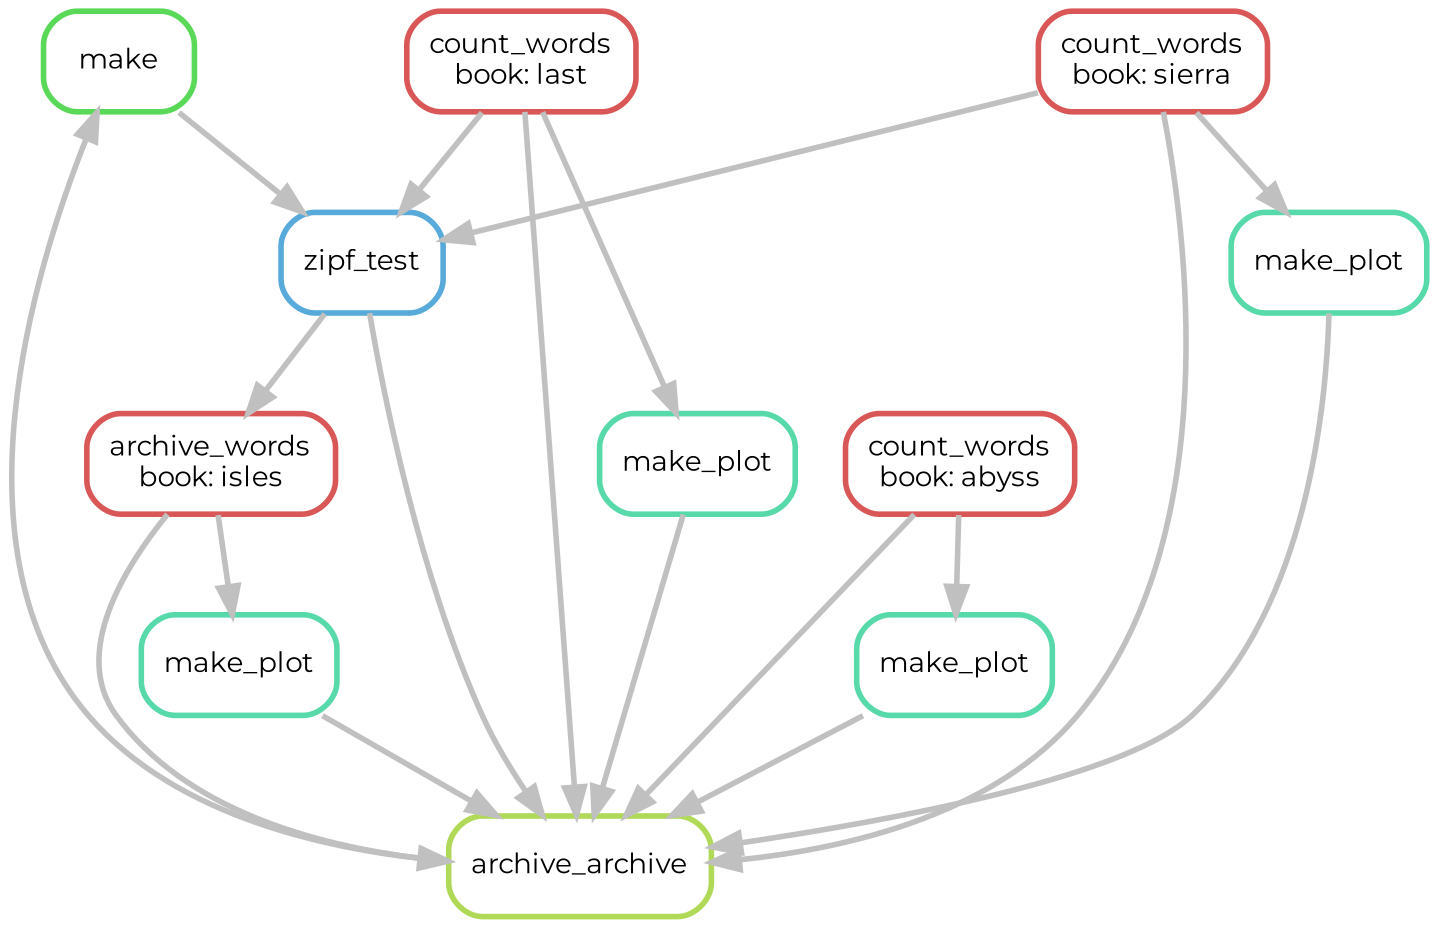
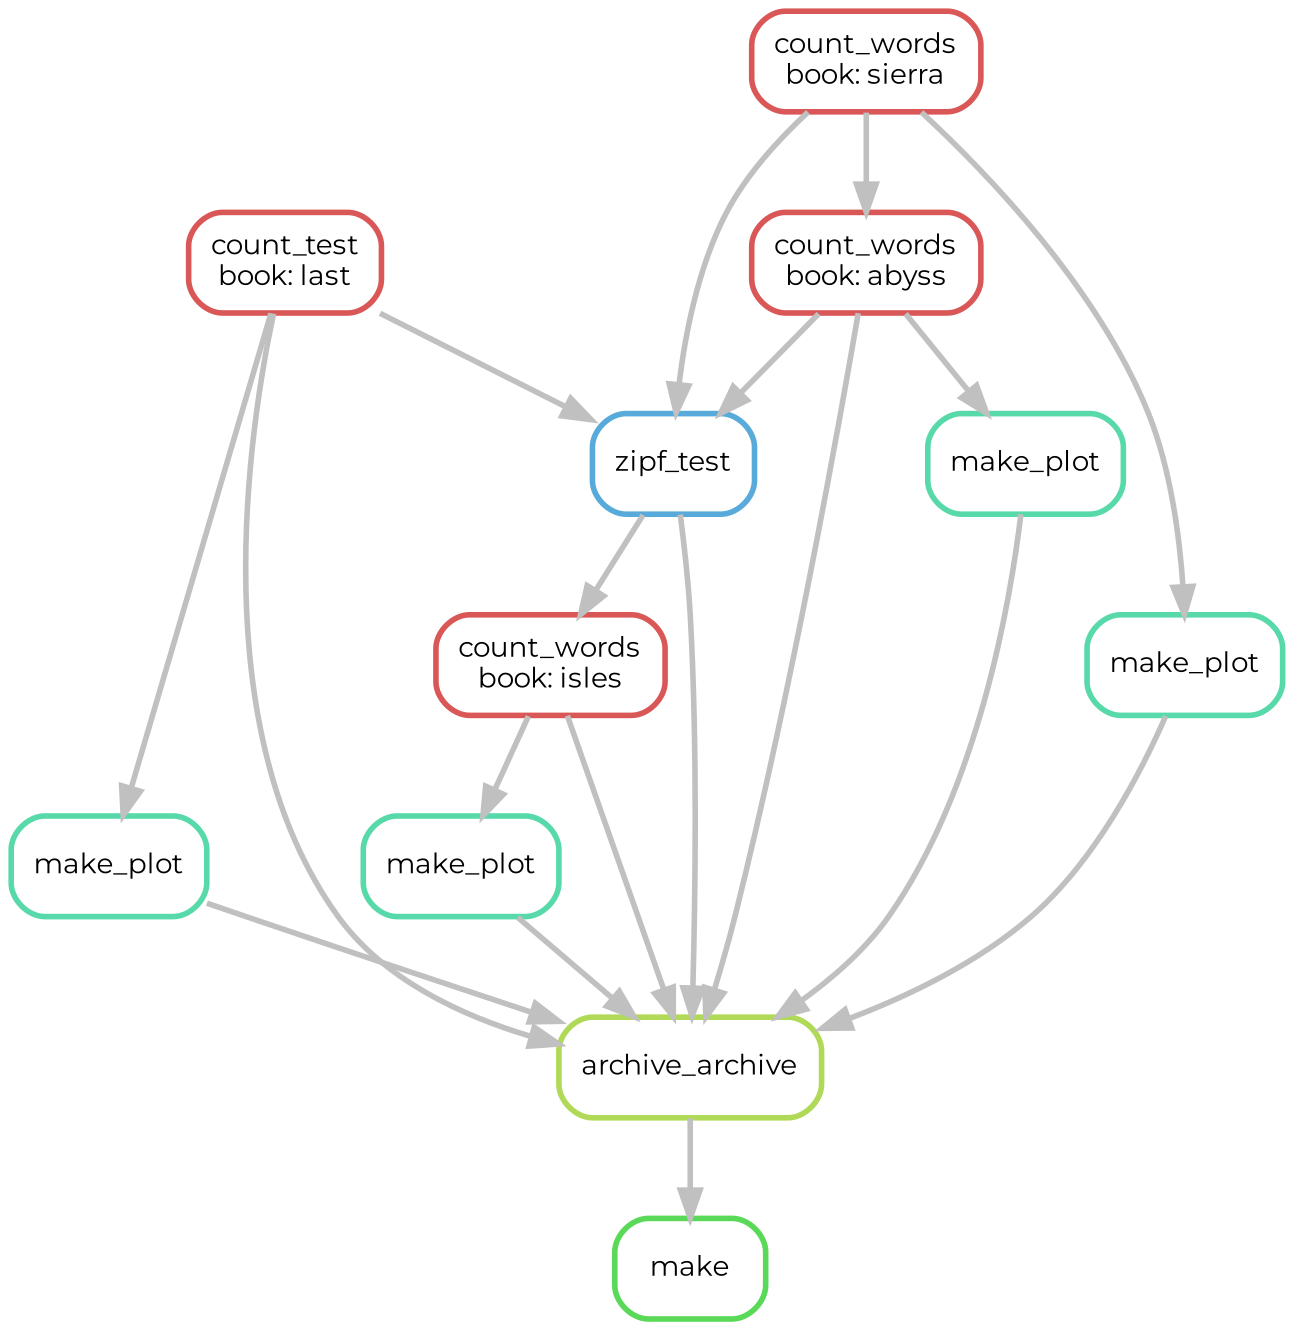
(521, 61) -> (285, 263)
(230, 153) -> (780, 353)
(211, 464) -> (551, 665)
(1140, 606) -> (866, 148)
